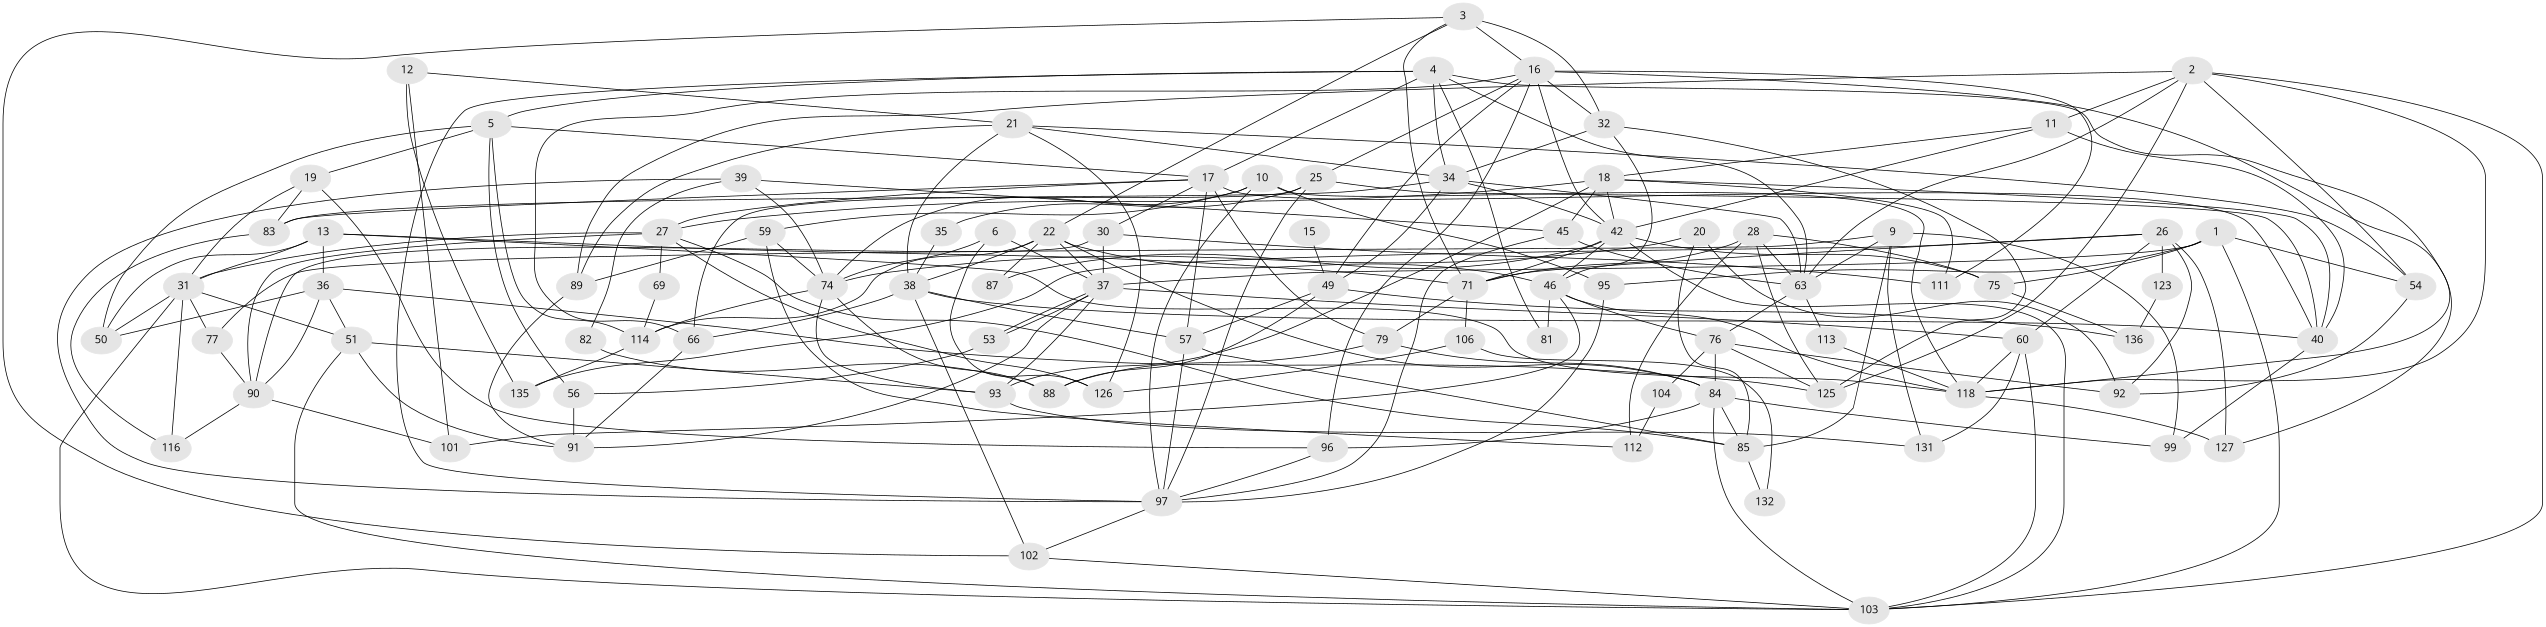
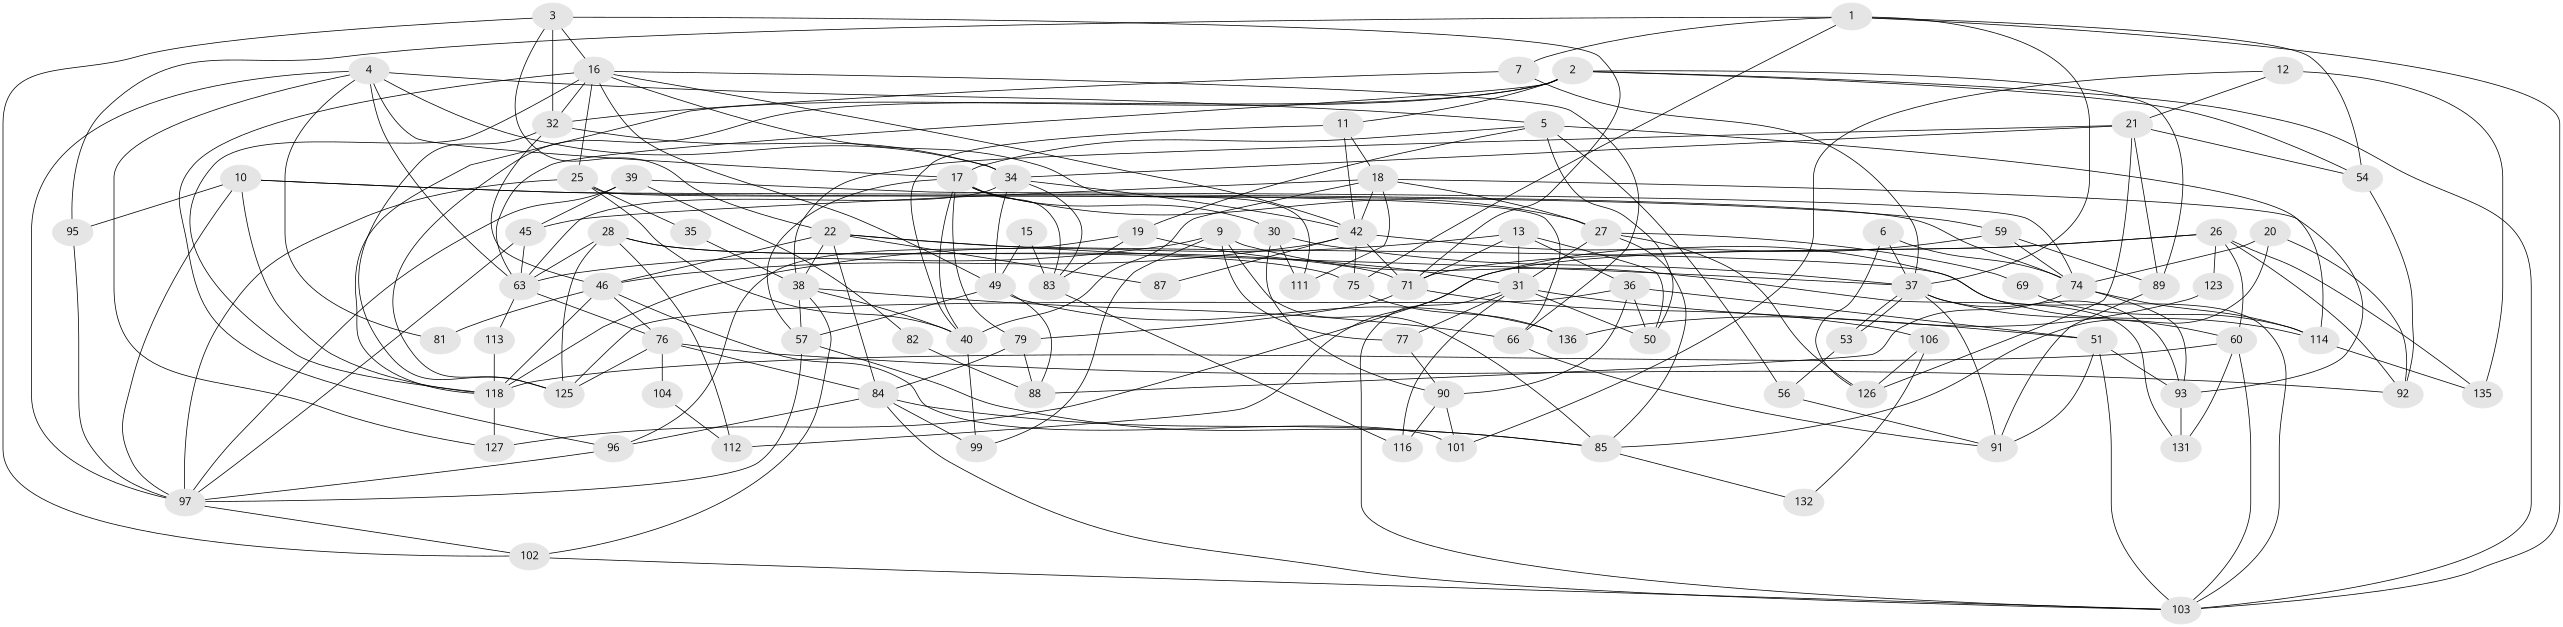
none -> (1519, 70)
(399, 248) -> none
none -> (1038, 260)
